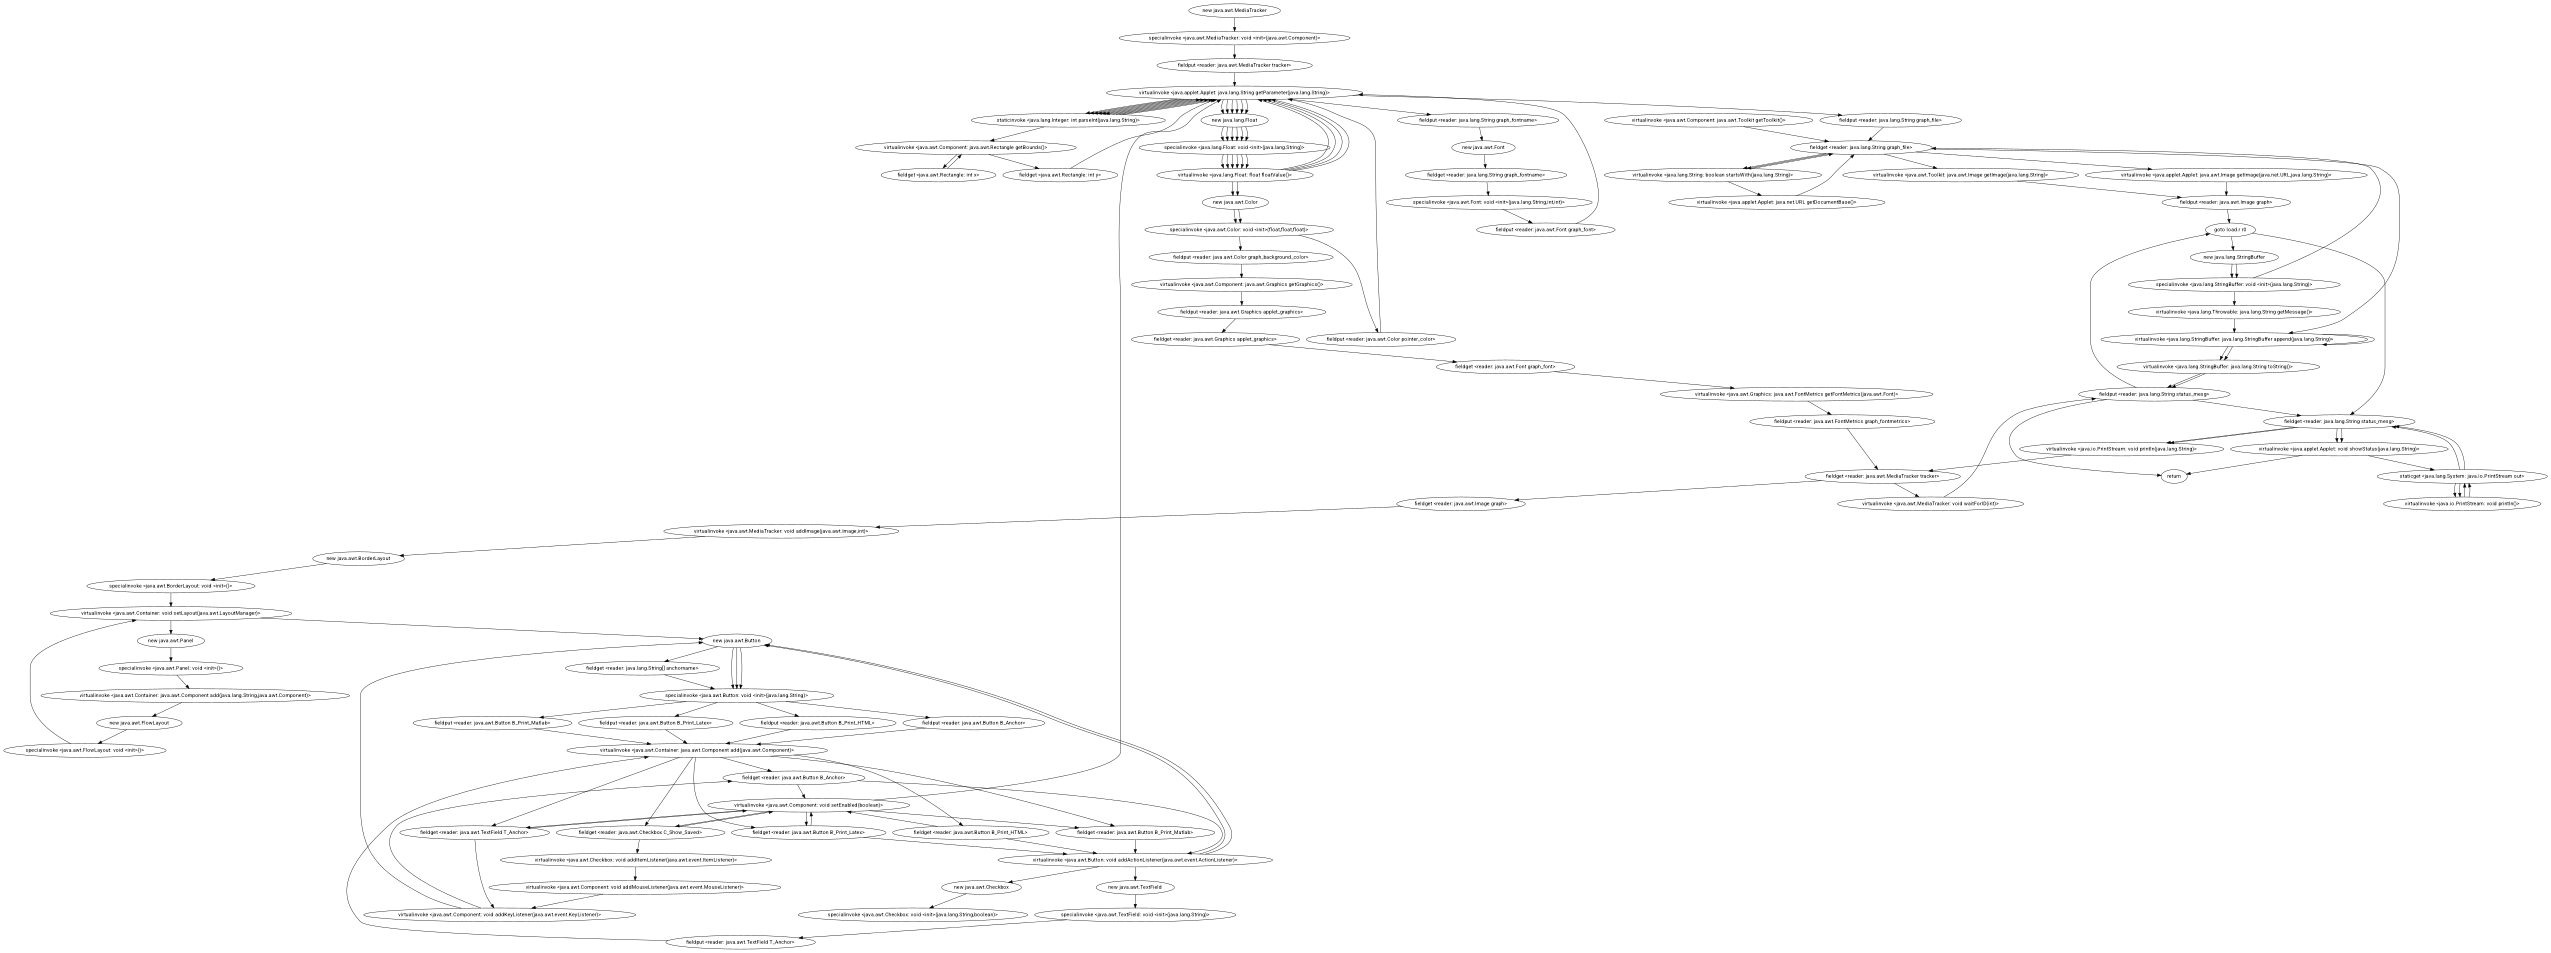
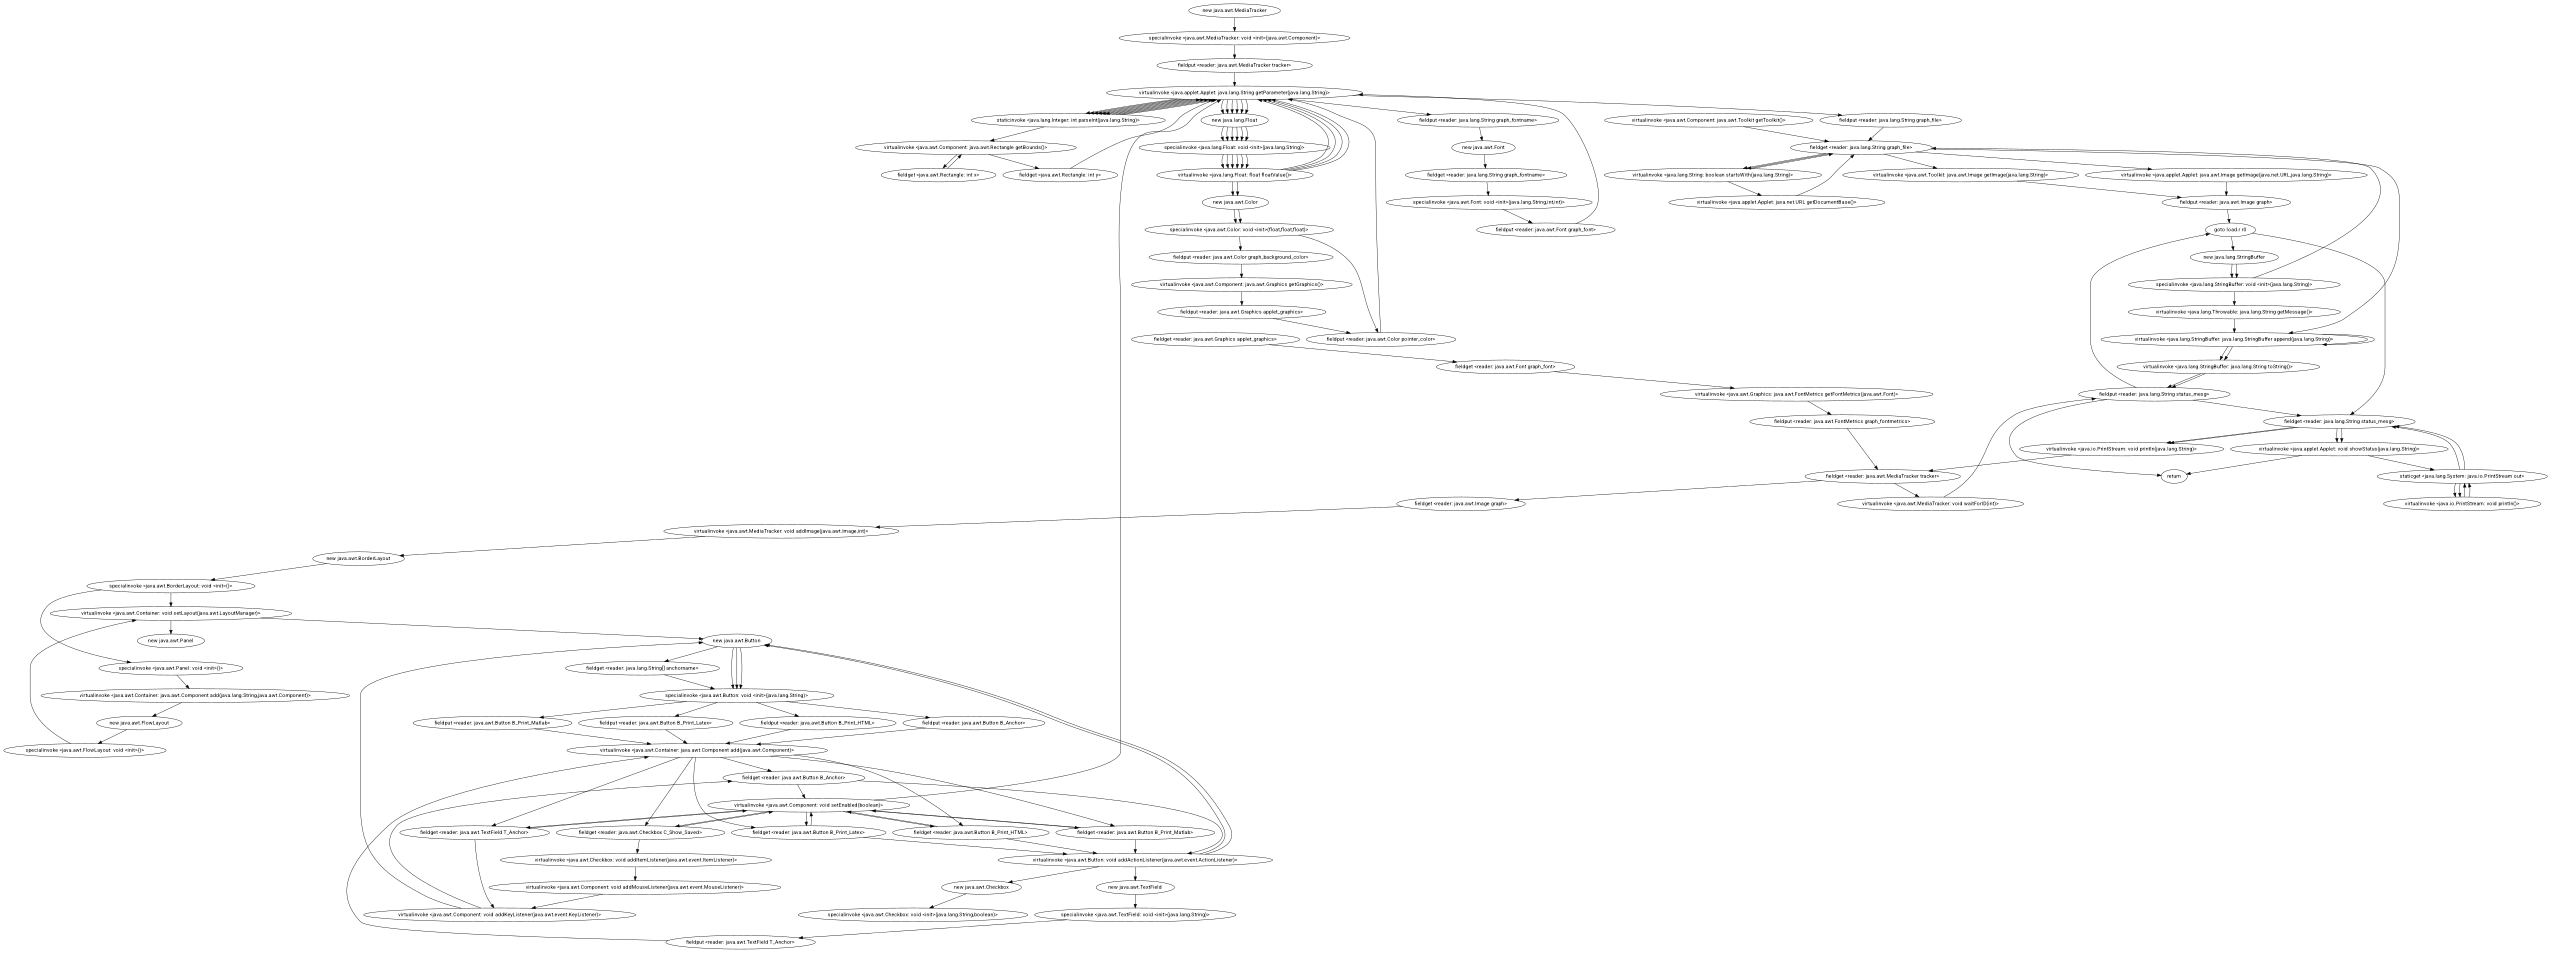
(1230, 324) -> (1310, 325)
(171, 653) -> (47, 633)
none -> (887, 819)
none -> (978, 819)
